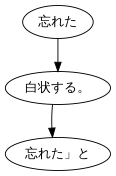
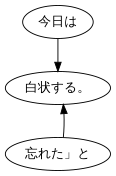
(58, 22) -> (58, 22)
(52, 116) -> (64, 125)
